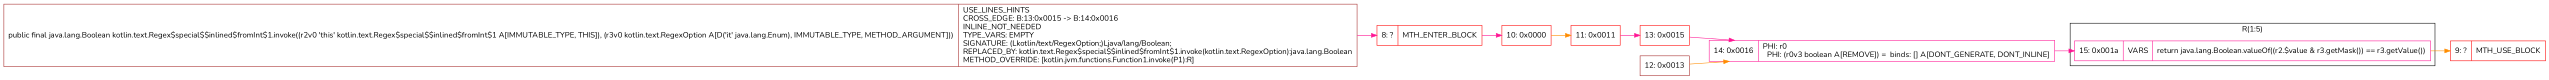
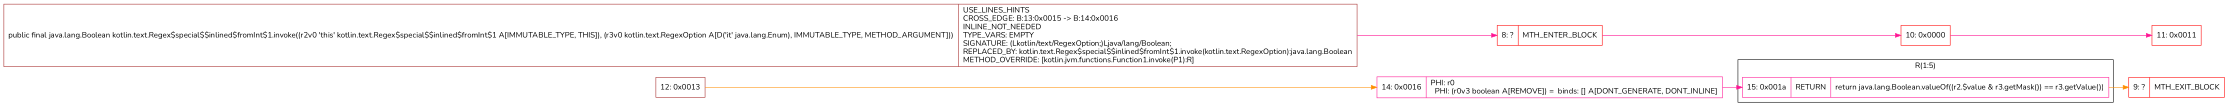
(1558, 35) -> (2048, 35)
(1665, 35) -> none
(2138, 51) -> (1811, 87)
(2509, 51) -> (2187, 87)
